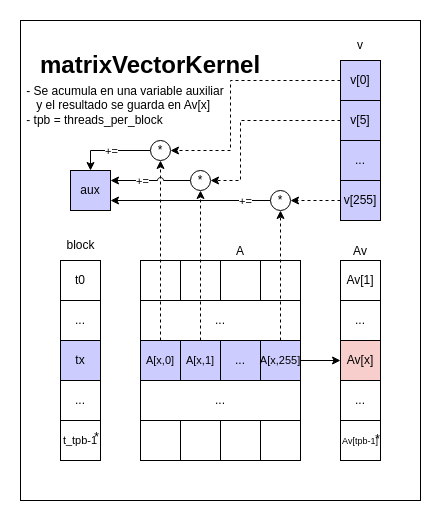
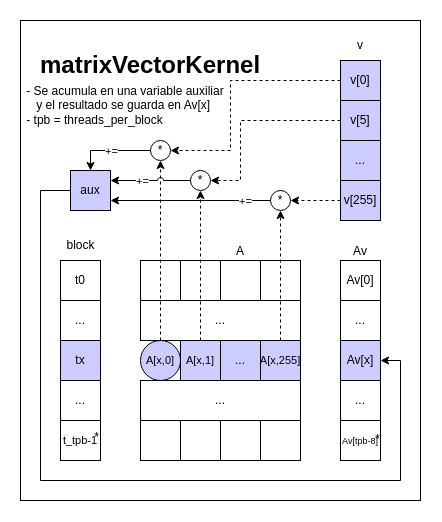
(361, 281) -> (361, 281)
(161, 361) -> (161, 361)
(317, 361) -> none
(361, 361) -> (361, 361)
(361, 441) -> (361, 441)
none -> (127, 481)
